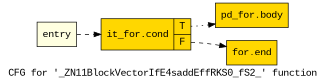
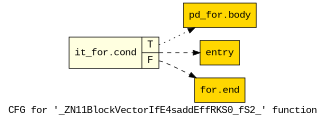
(57, 34) -> (220, 53)
(85, 34) -> (176, 53)
(146, 34) -> (114, 53)
